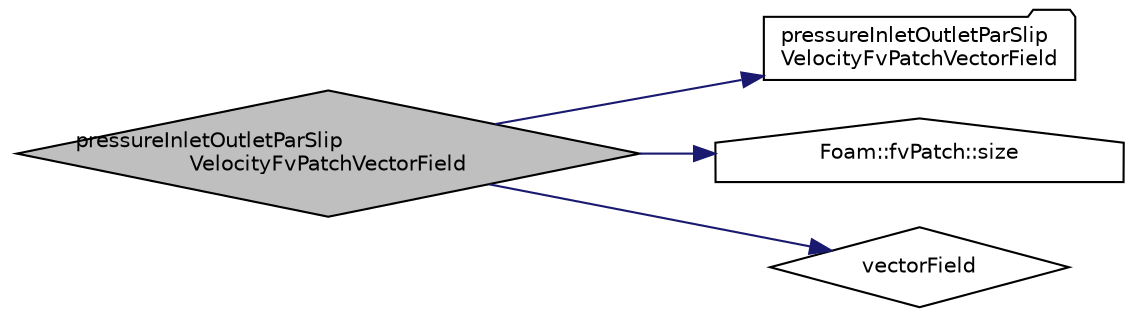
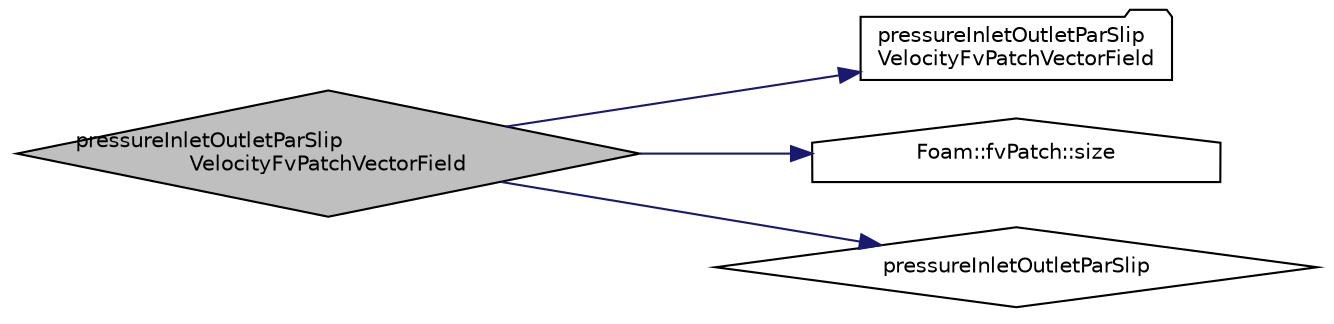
(920, 267) -> (1016, 267)
